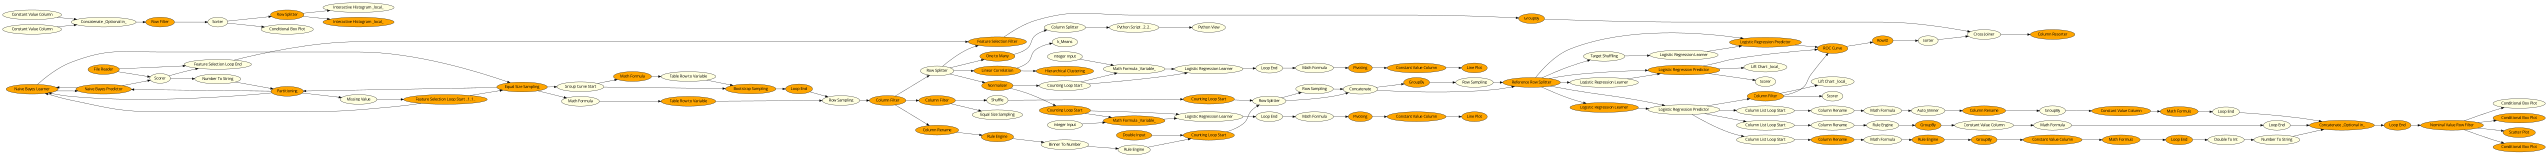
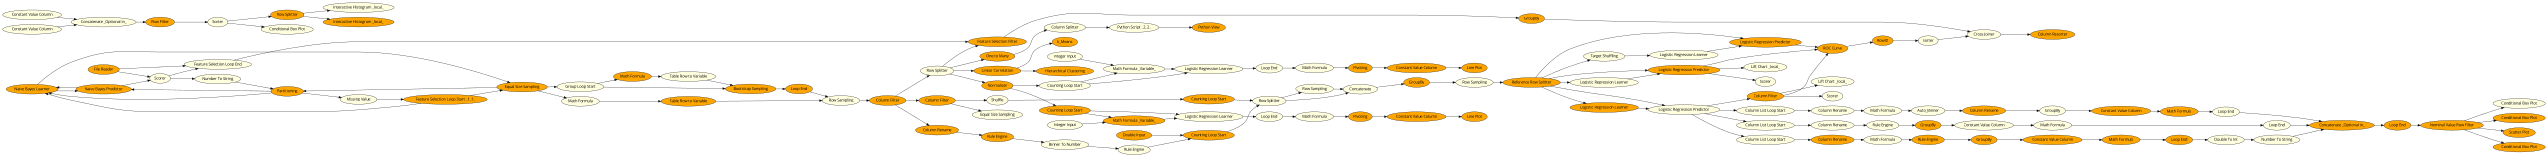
(1209, 27) -> (1209, 27)
(1065, 42) -> (1065, 42)
(580, 87) -> (580, 87)
(1445, 92) -> none
